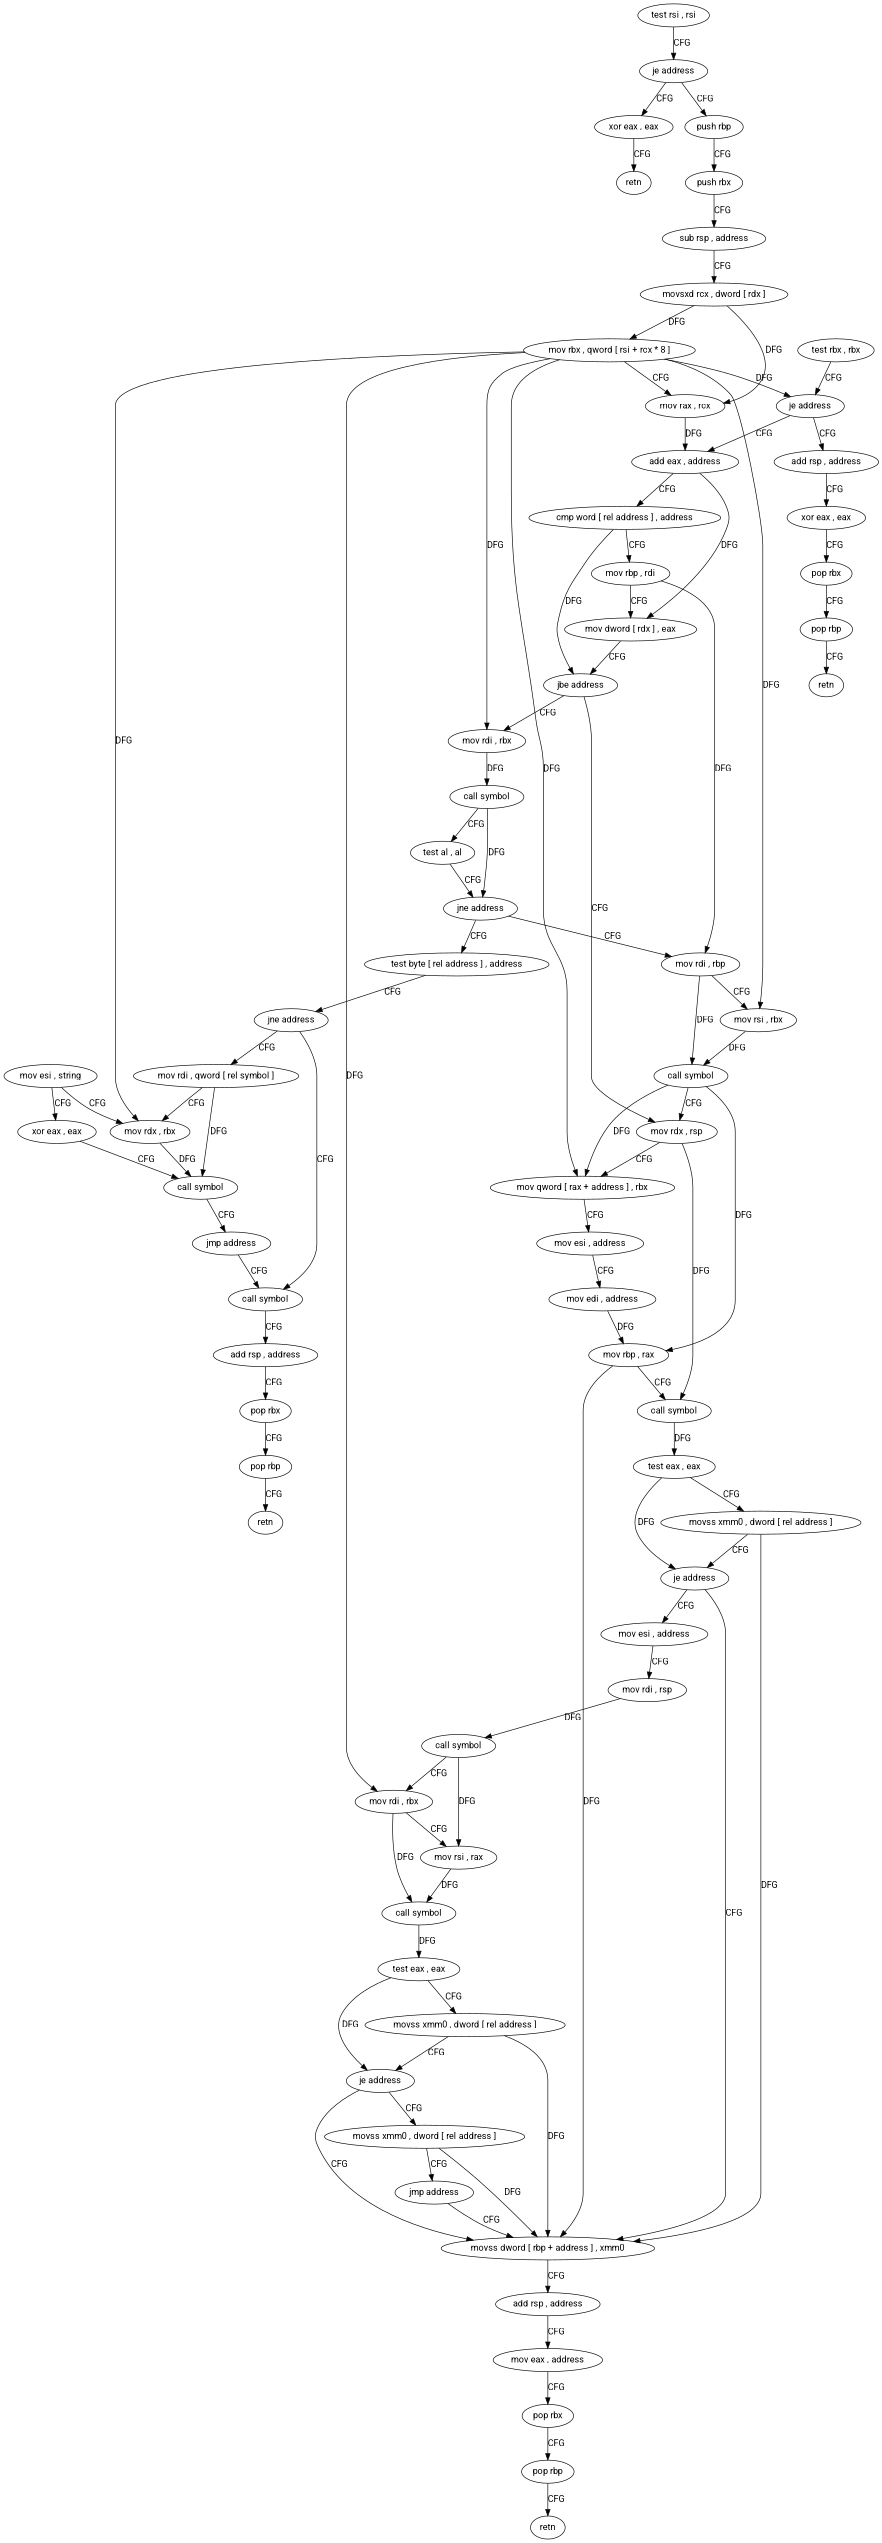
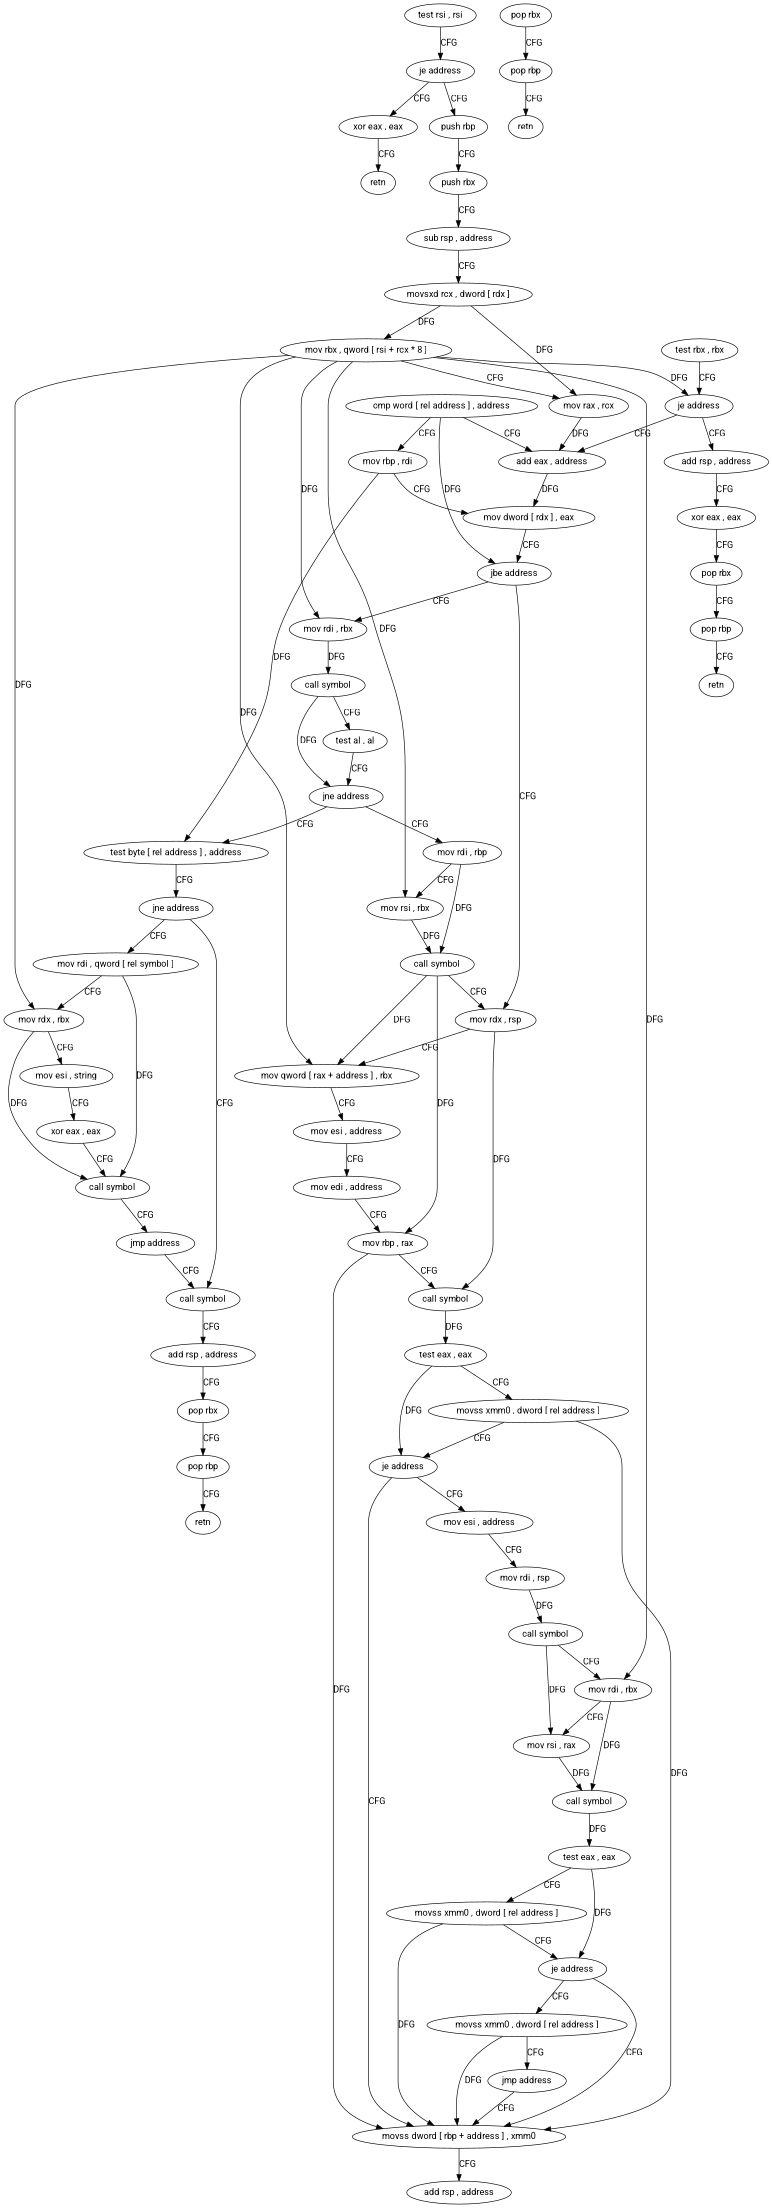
(658, 488) -> (495, 433)
(715, 750) -> (274, 650)
(87, 1107) -> (54, 1045)
(626, 1327) -> (379, 1216)
(548, 2360) -> none
